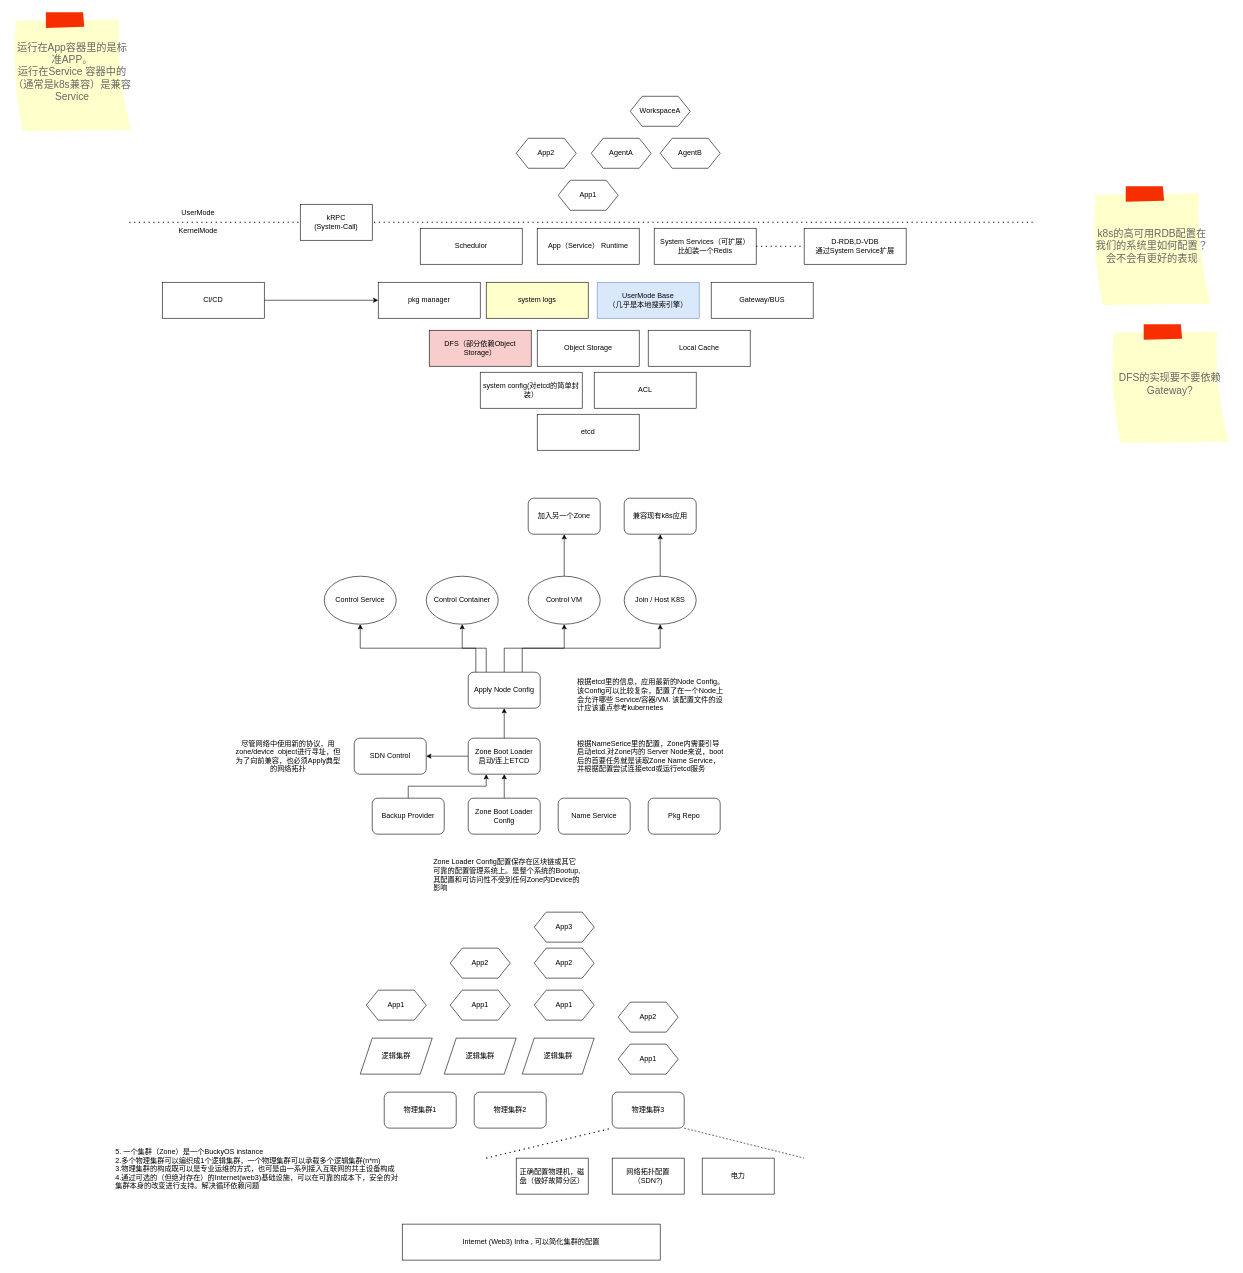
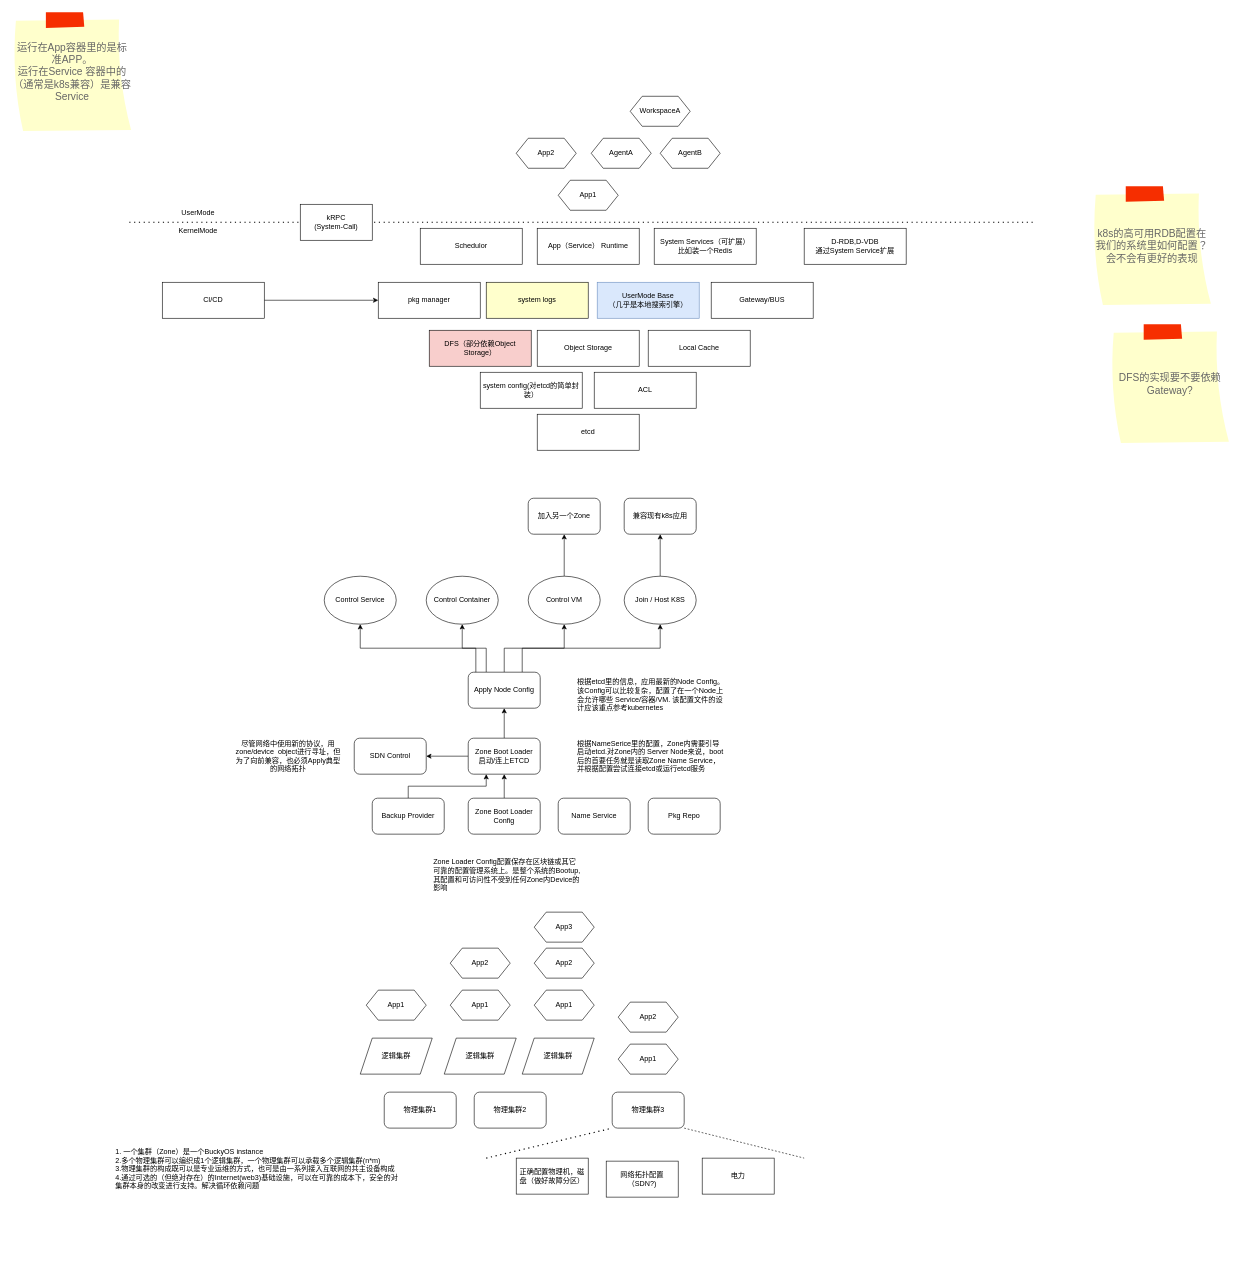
(780, 246) -> none
(259, 1173) -> (259, 1173)
(648, 1176) -> (642, 1179)
(531, 1242) -> none
